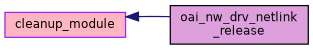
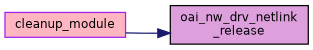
(154, 16) -> (142, 33)
